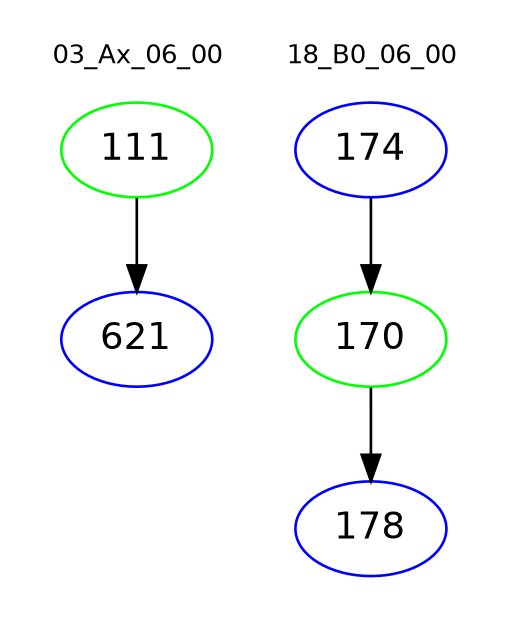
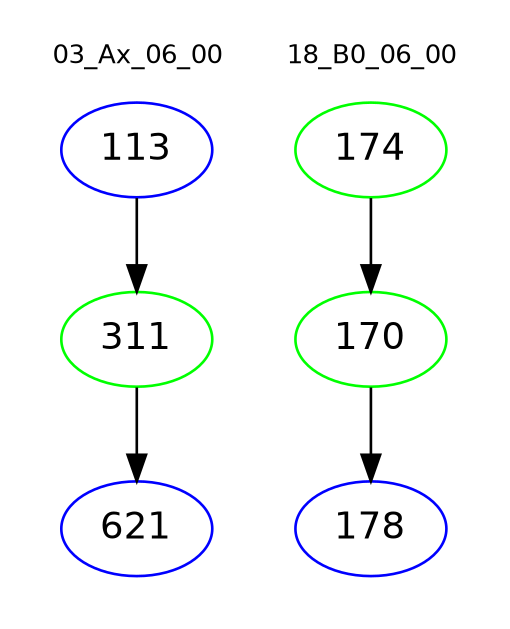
none -> (137, 150)
(137, 150) -> (137, 339)
(371, 150) -> (371, 150)
